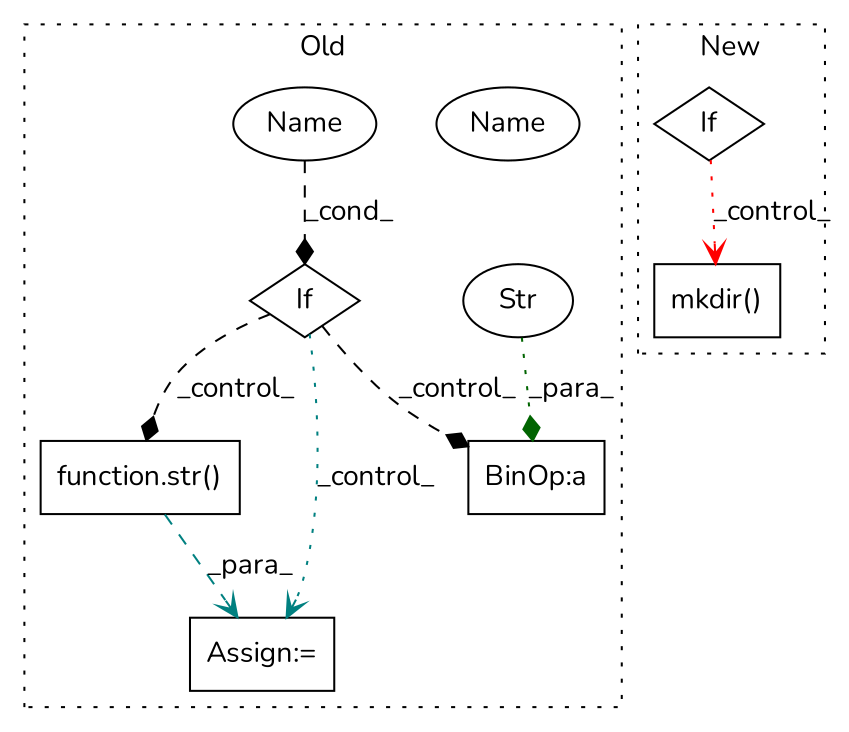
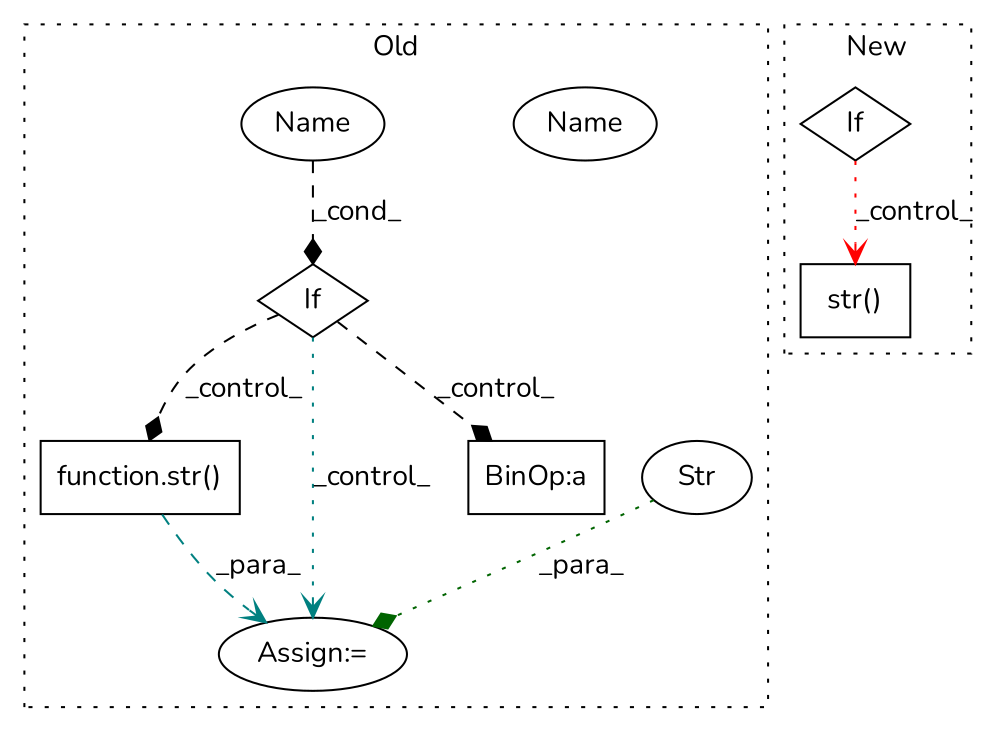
(717, 301) -> (855, 301)
(526, 377) -> (525, 559)
(262, 654) -> (313, 654)
